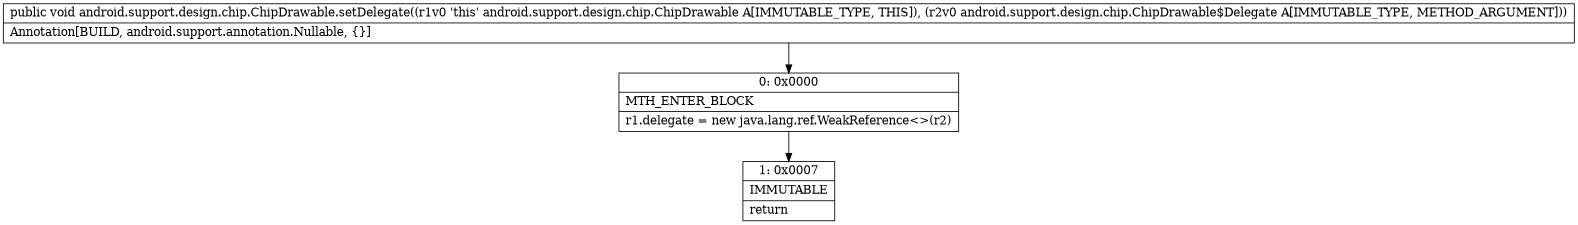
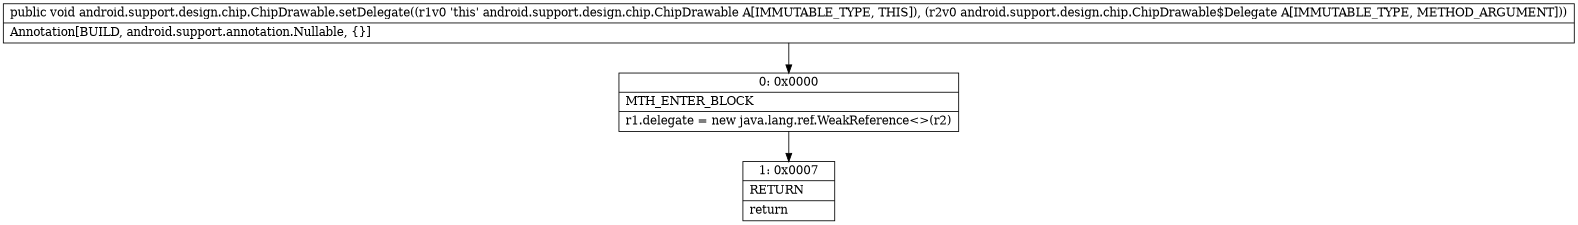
(789, 190) -> (777, 190)
